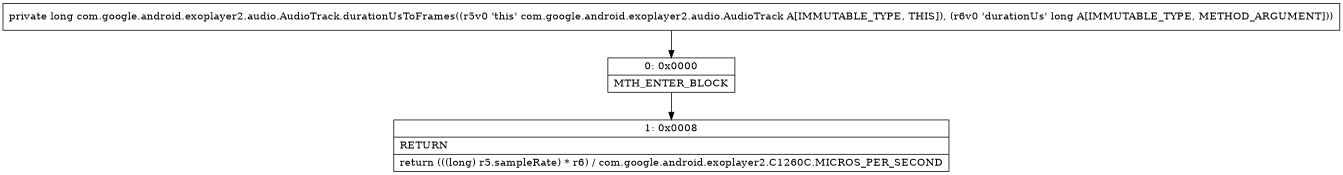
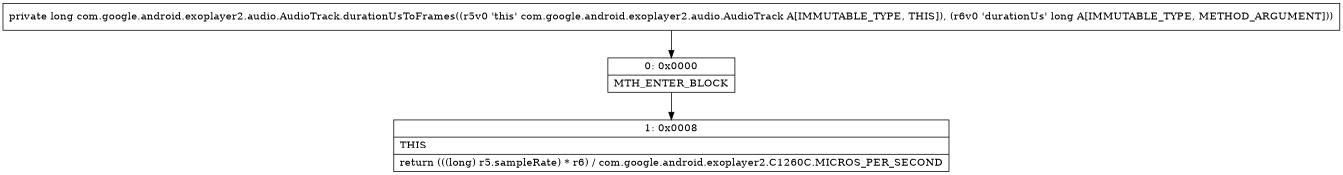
(424, 145) -> (414, 145)
